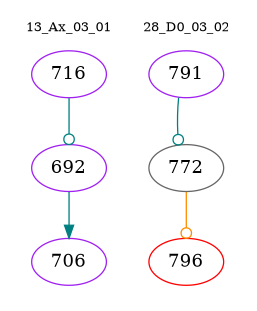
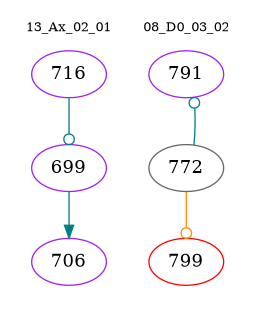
(69, 28) -> (69, 28)
(187, 28) -> (187, 28)
(178, 116) -> (195, 127)
(69, 168) -> (69, 168)
(186, 262) -> (186, 262)
